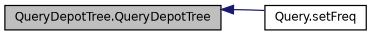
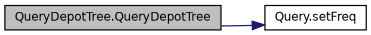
(249, 10) -> (237, 26)
